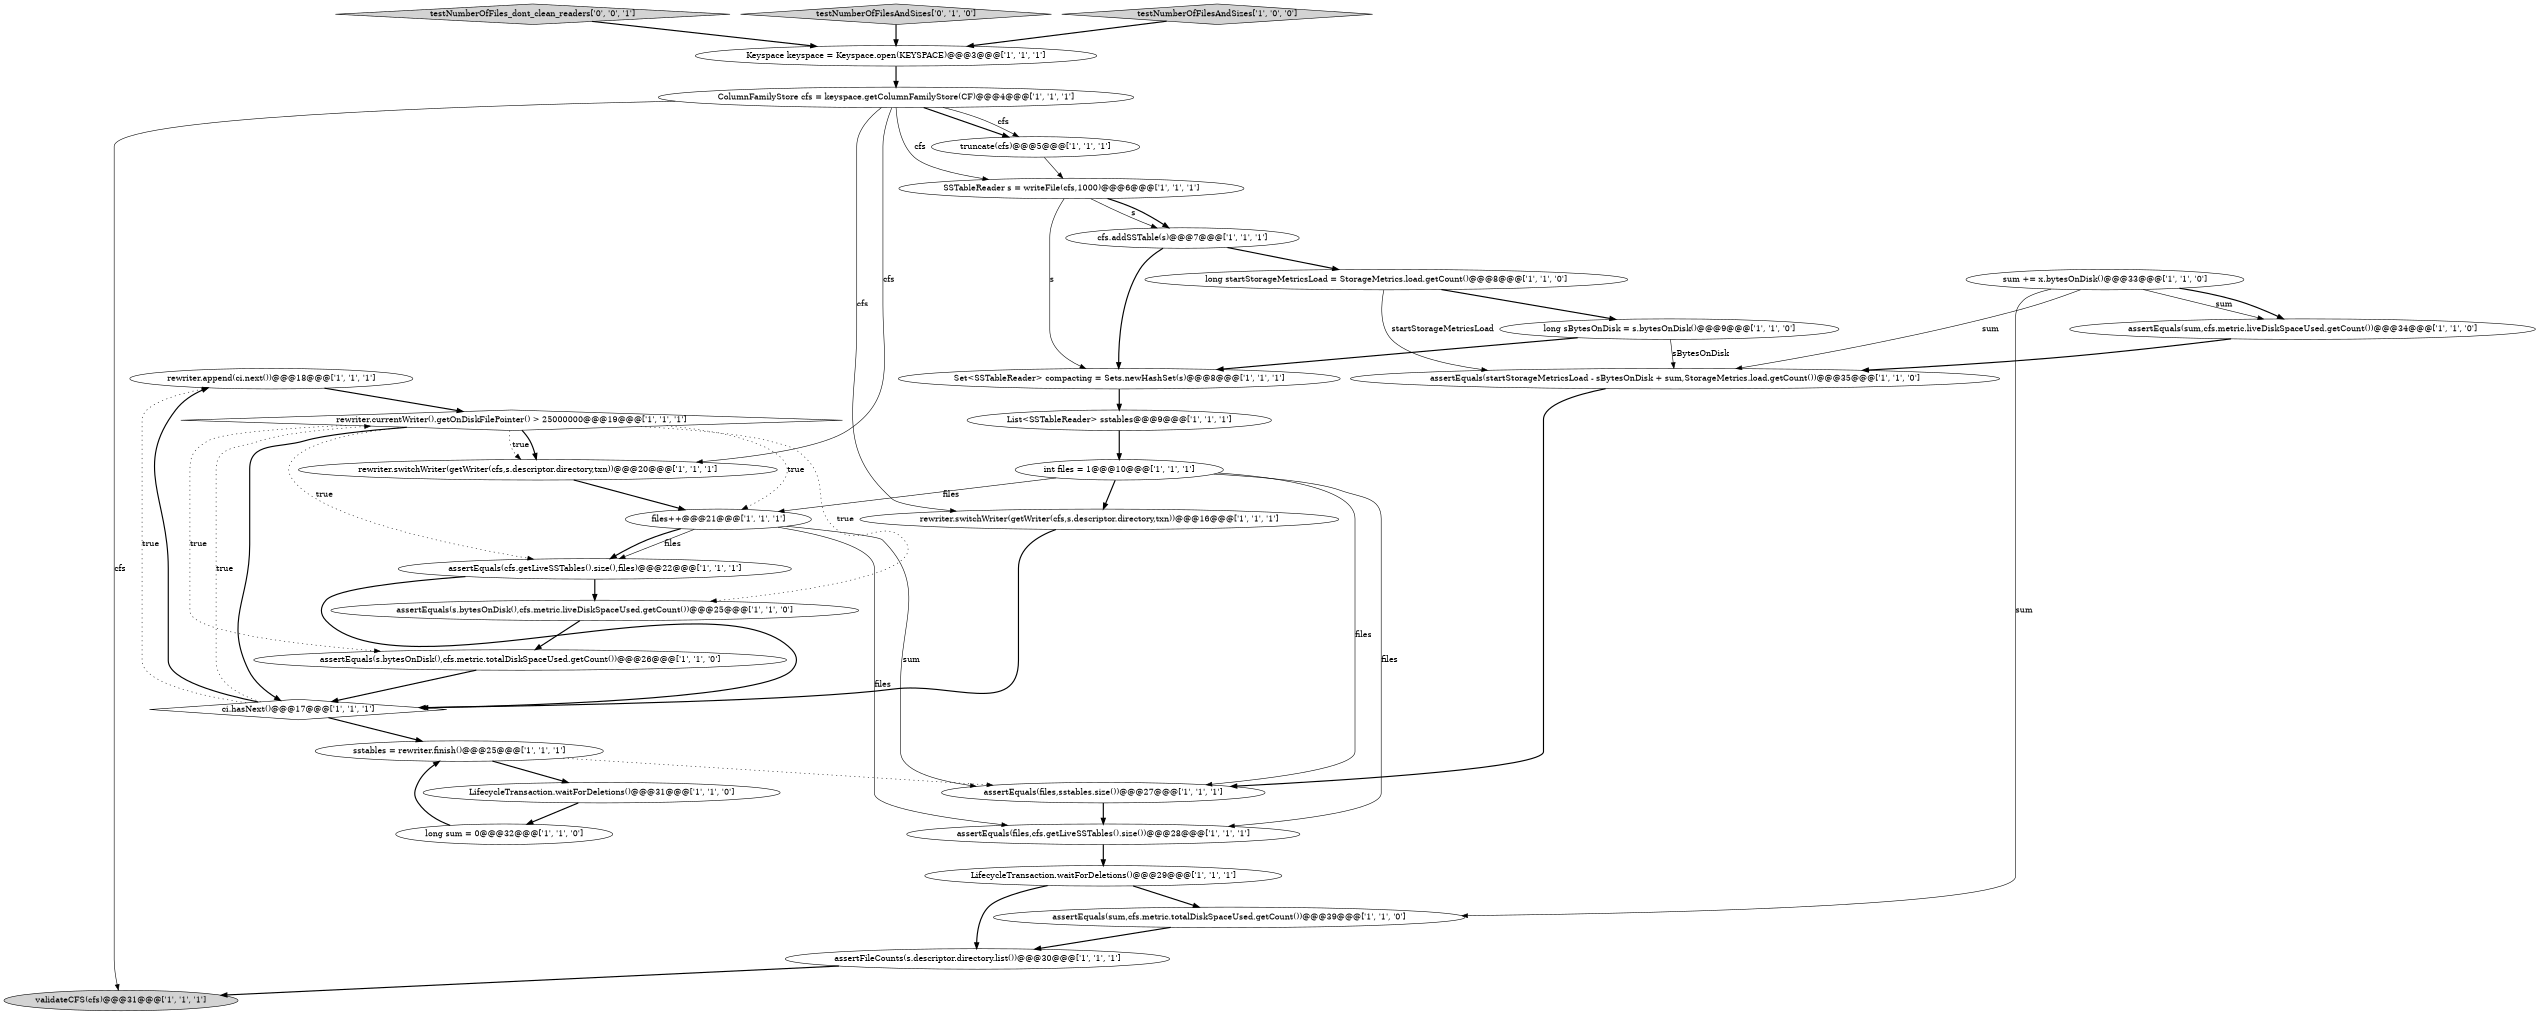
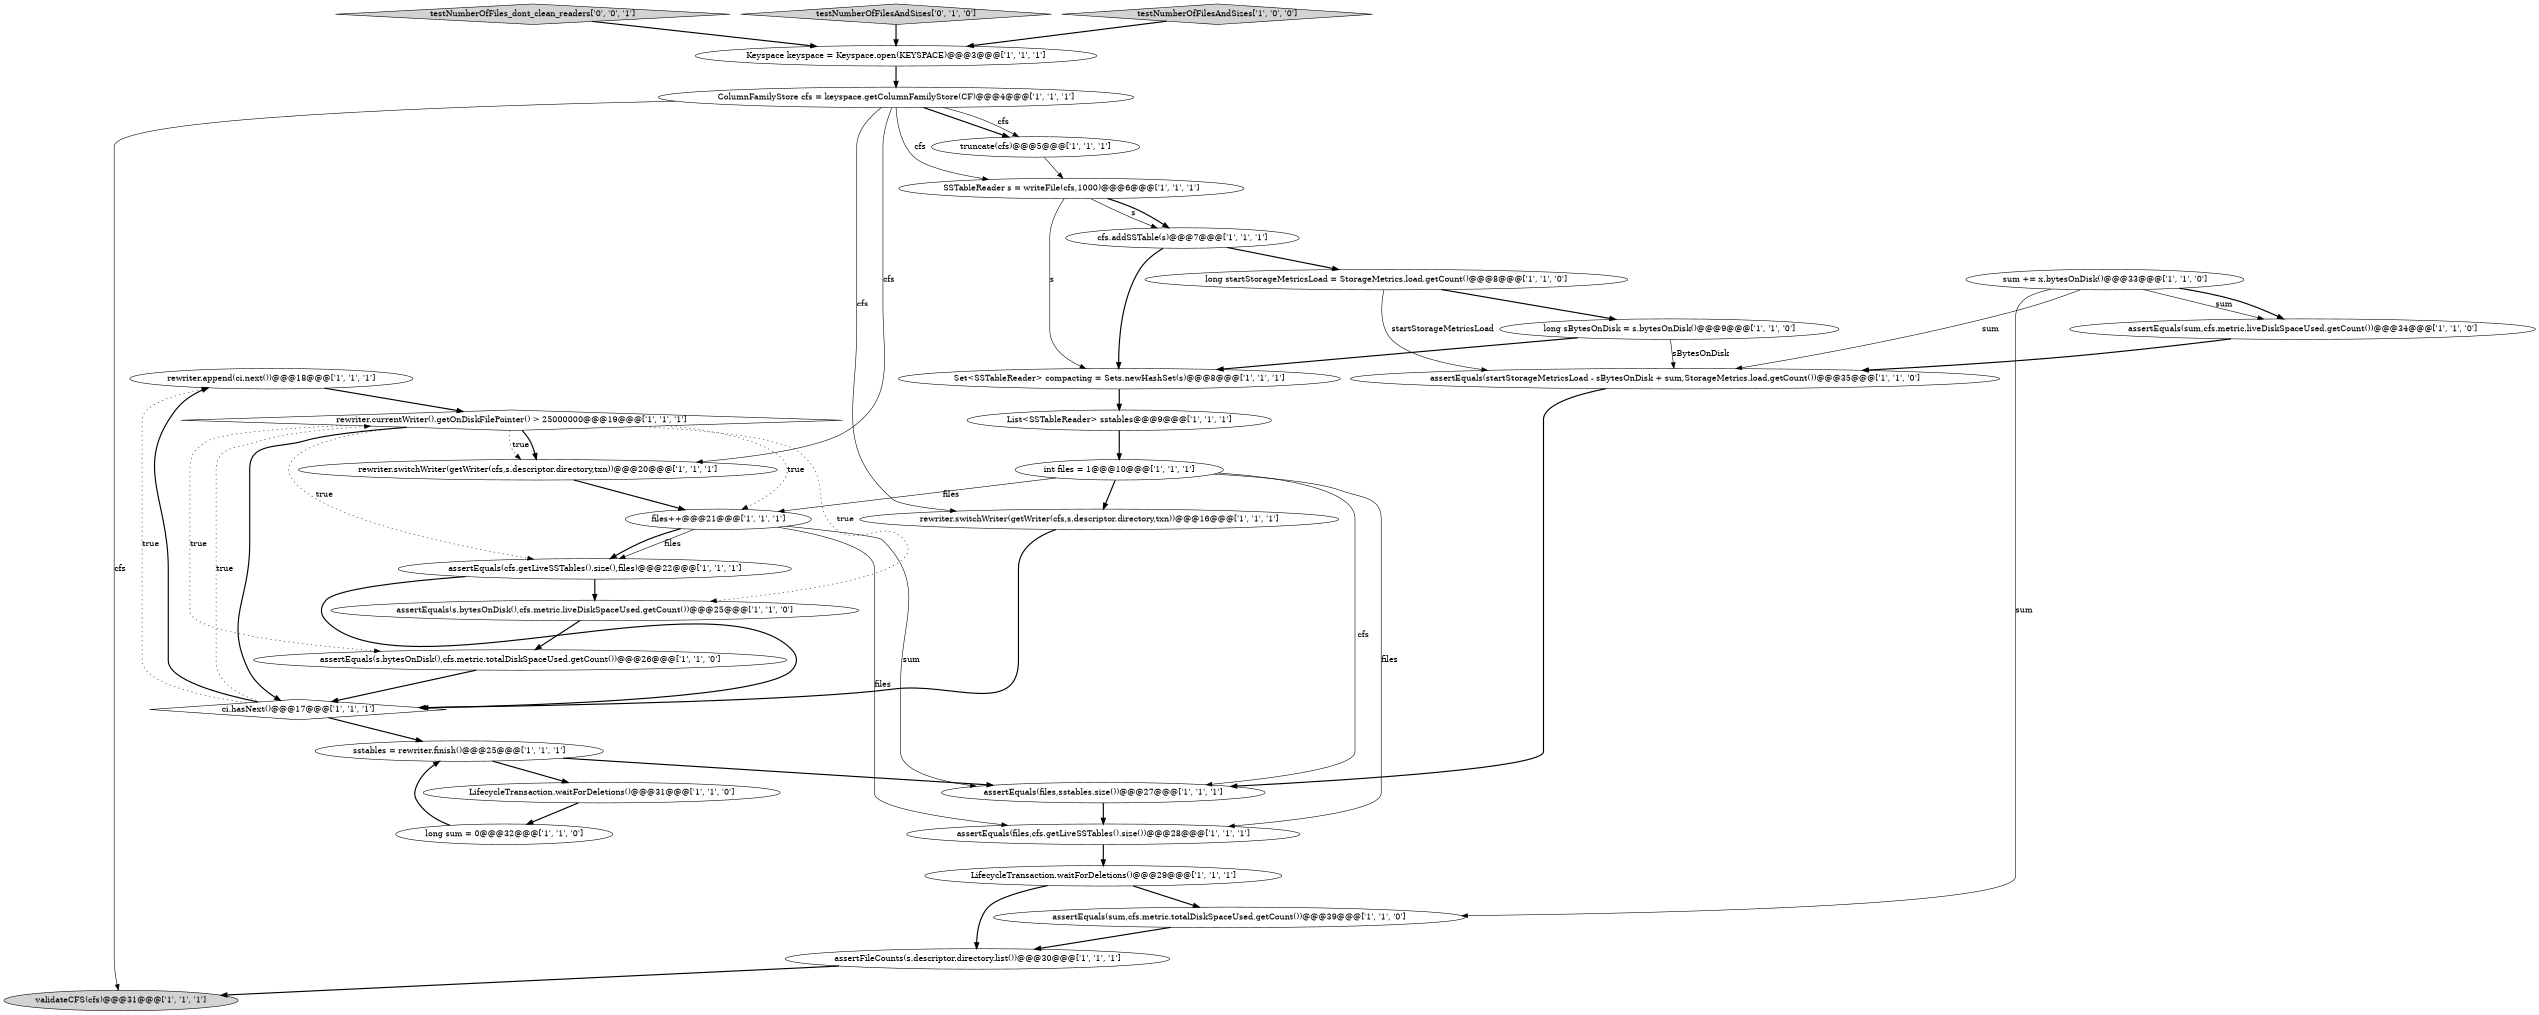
(1364, 635) -> (1364, 635)
(775, 771) -> (775, 771)
